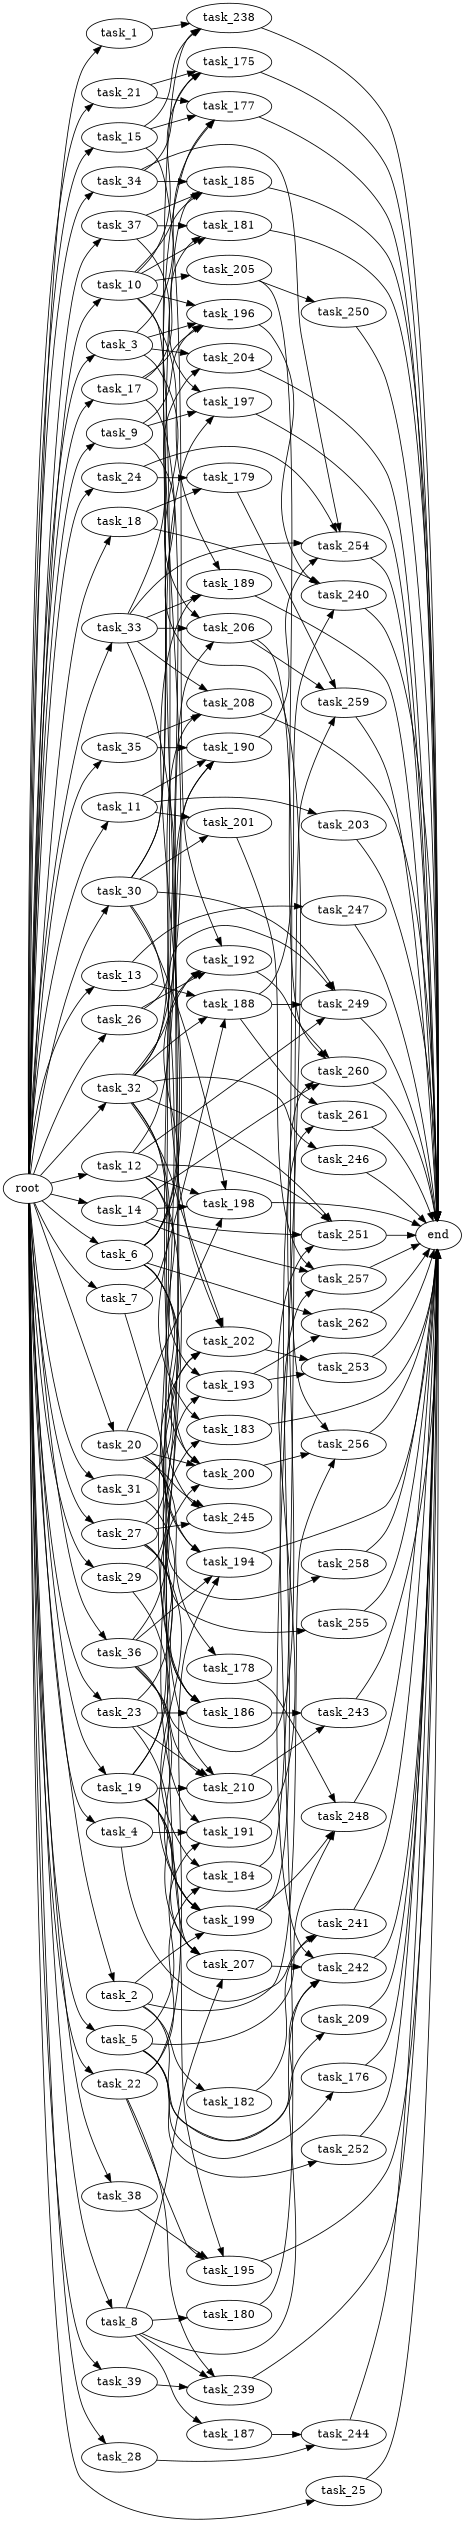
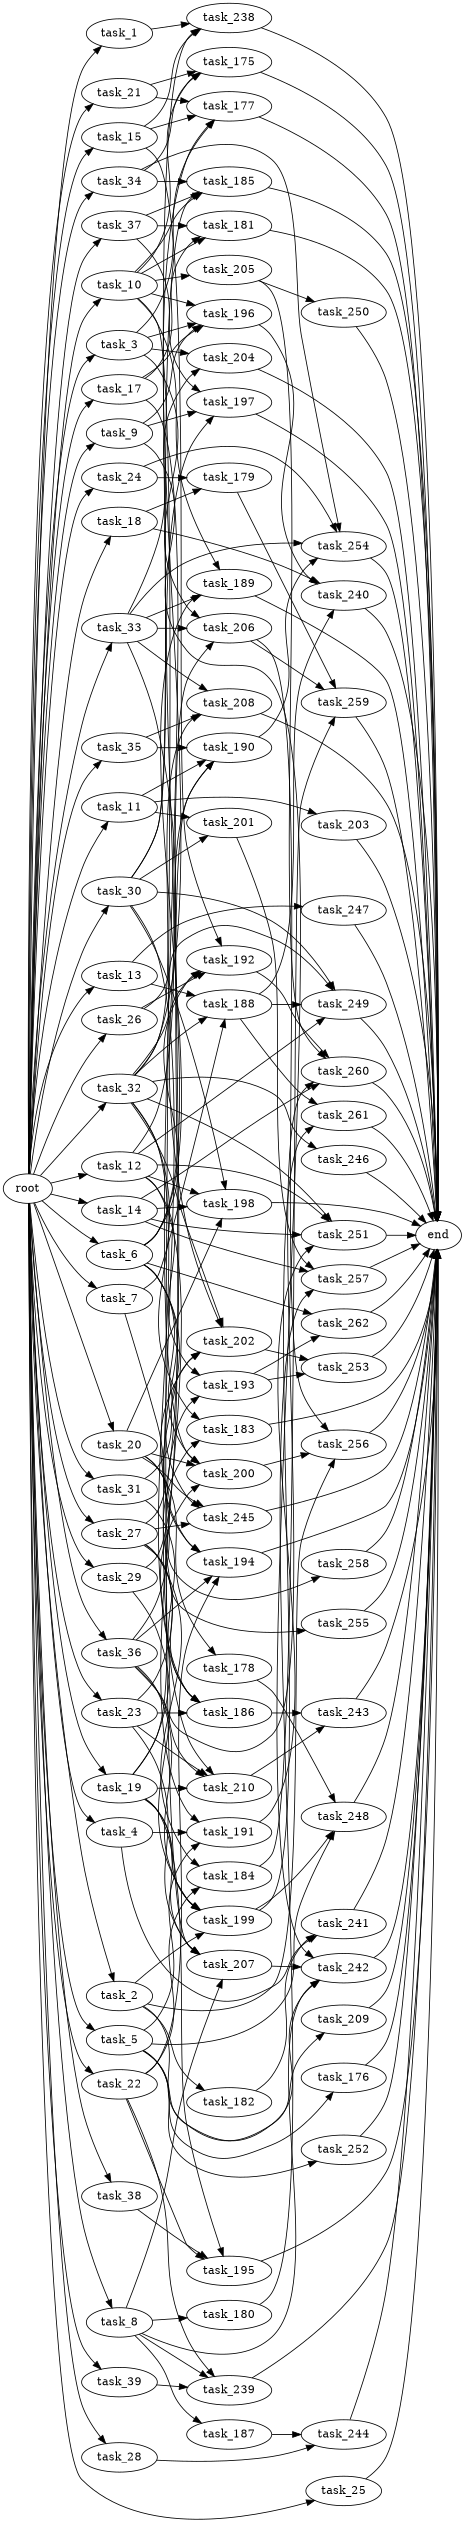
none -> (405, 1428)
